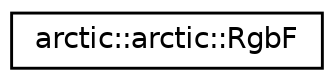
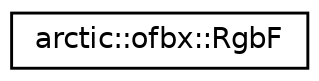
(167, 41) -> (160, 41)
